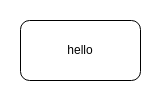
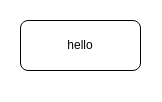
(81, 51) -> (81, 46)
